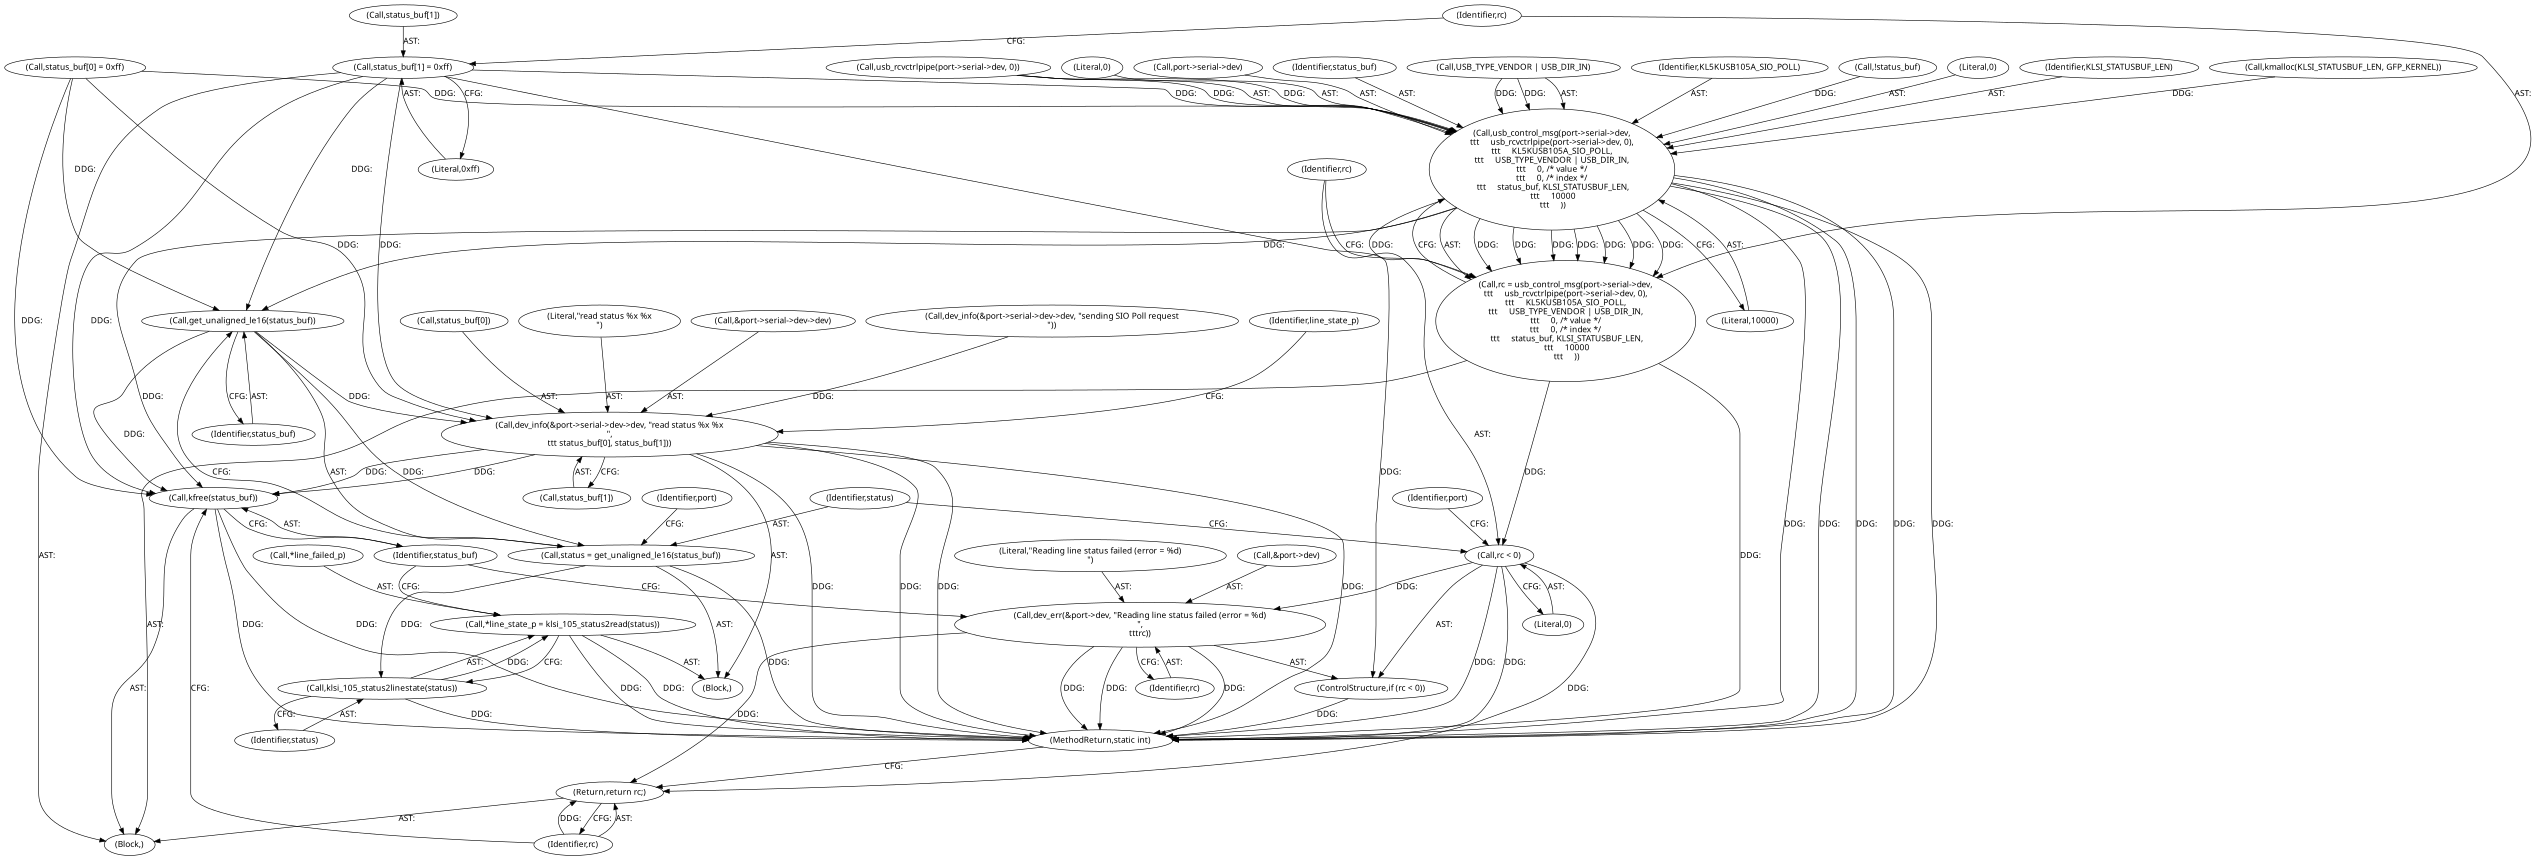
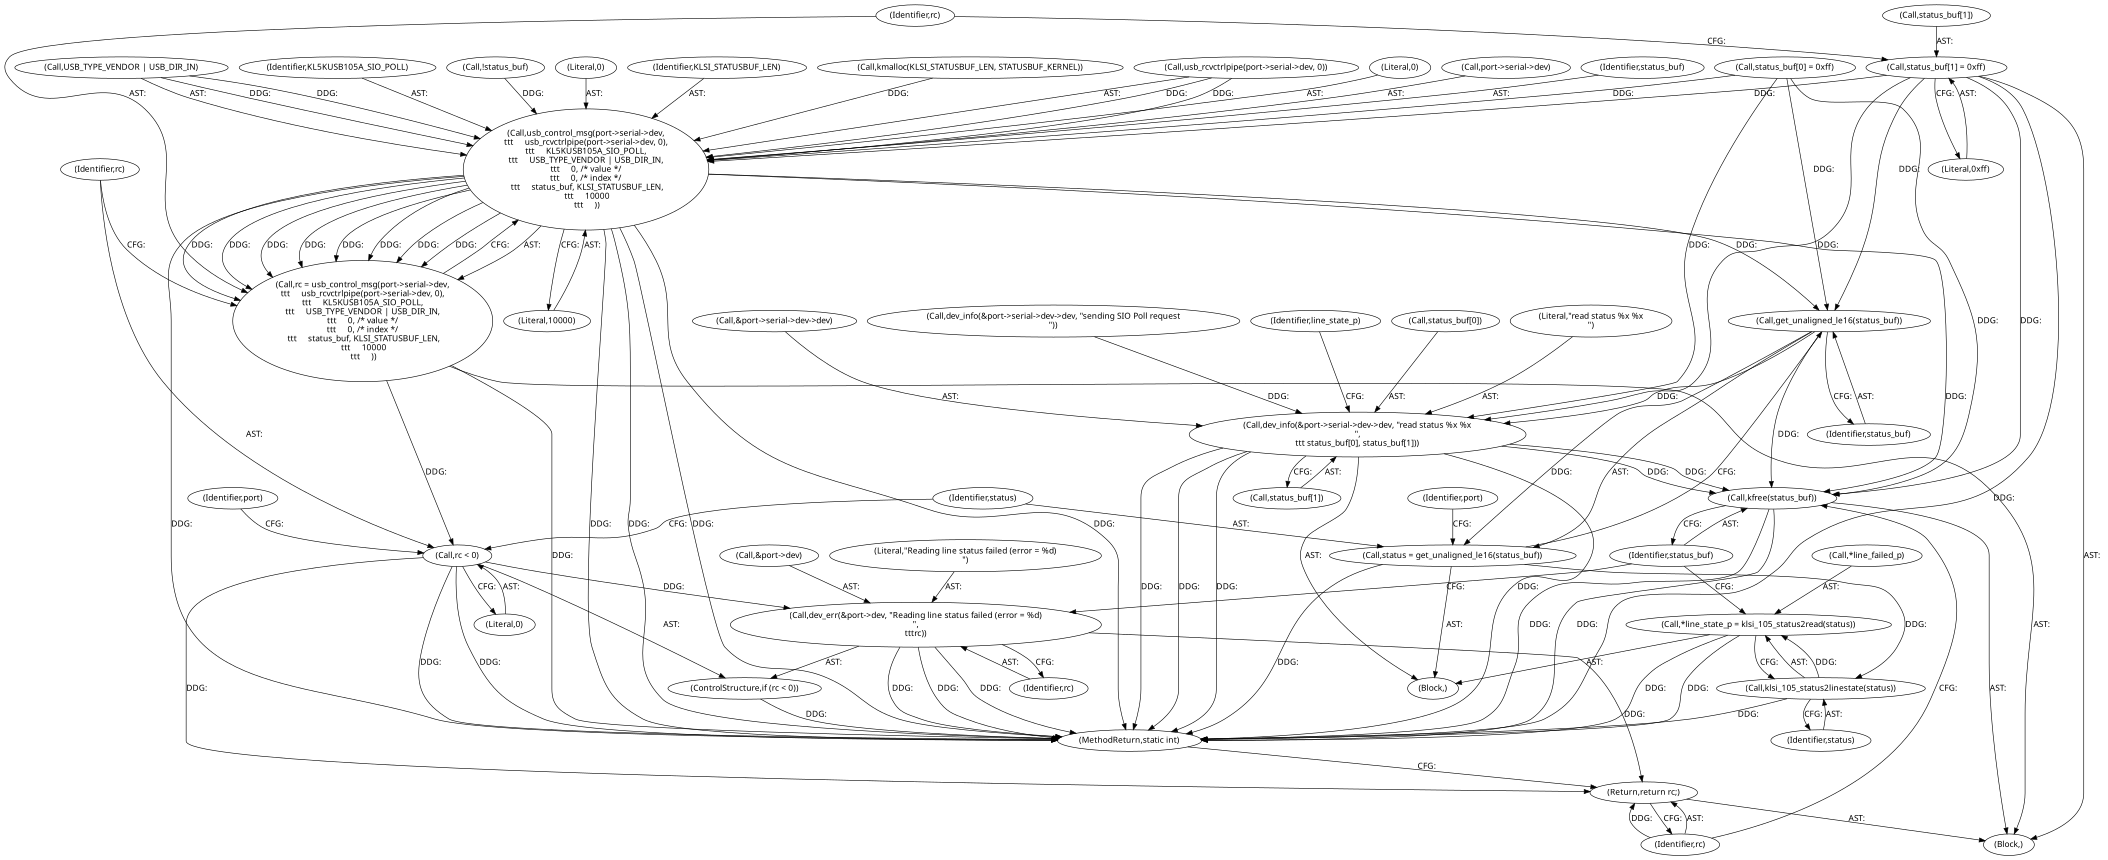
(2343, 68) -> (970, 68)
(1117, 209) -> (1795, 550)
